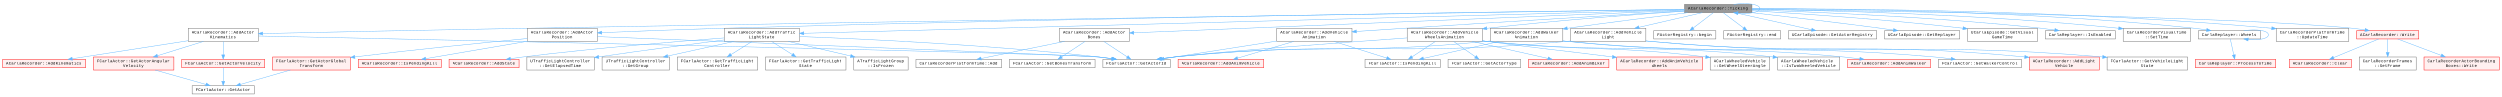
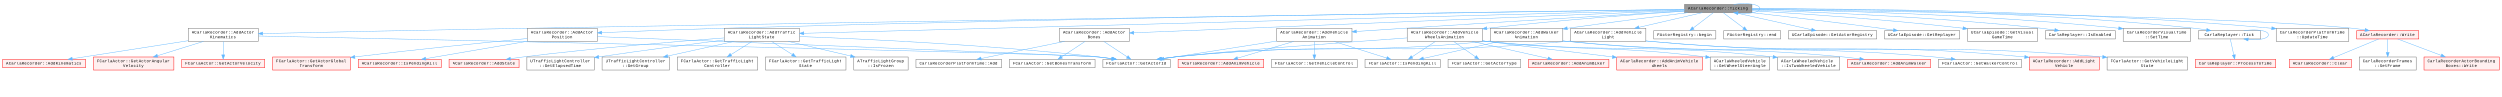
(2229, 35) -> (2229, 35)
none -> (1314, 64)
(223, 90) -> none
